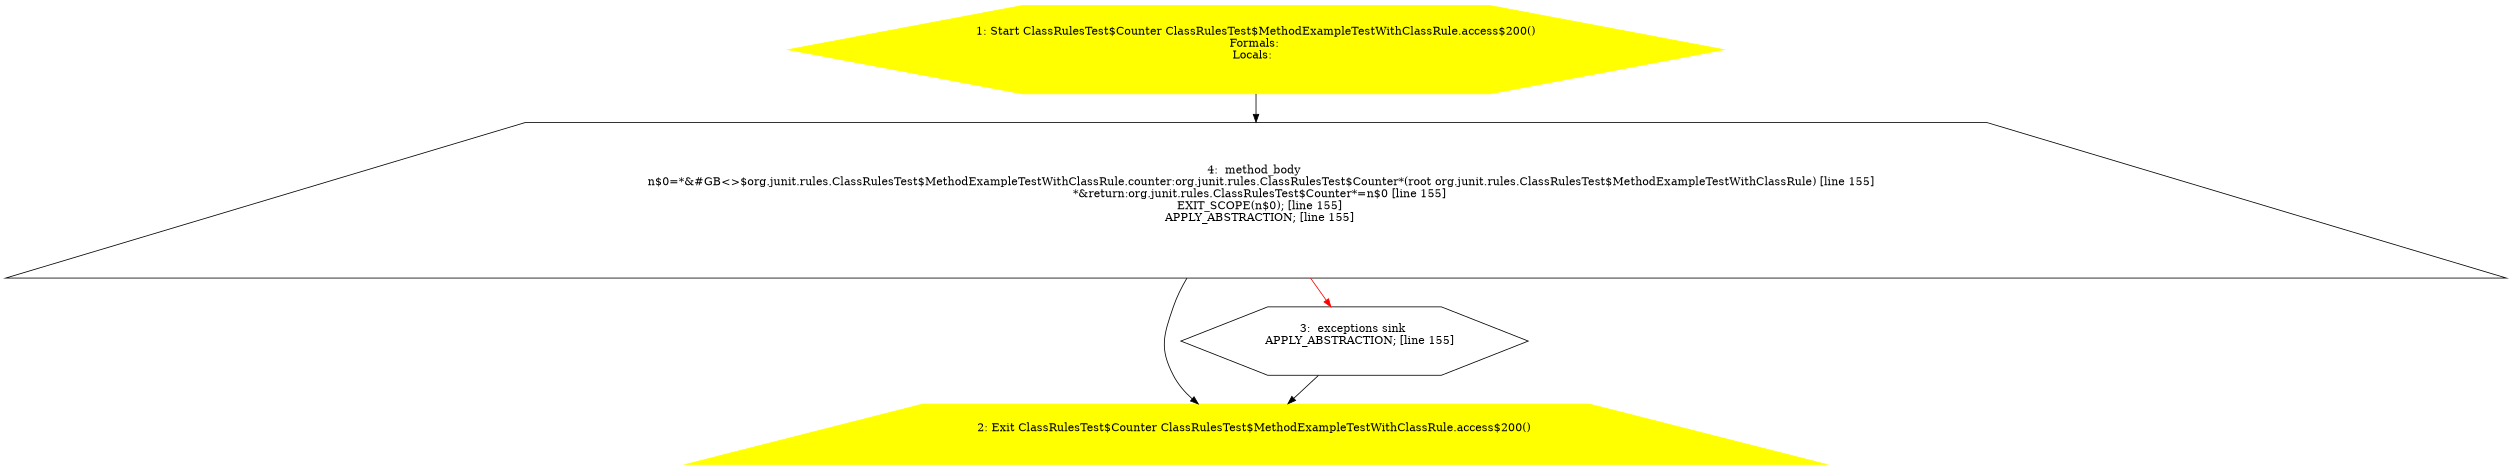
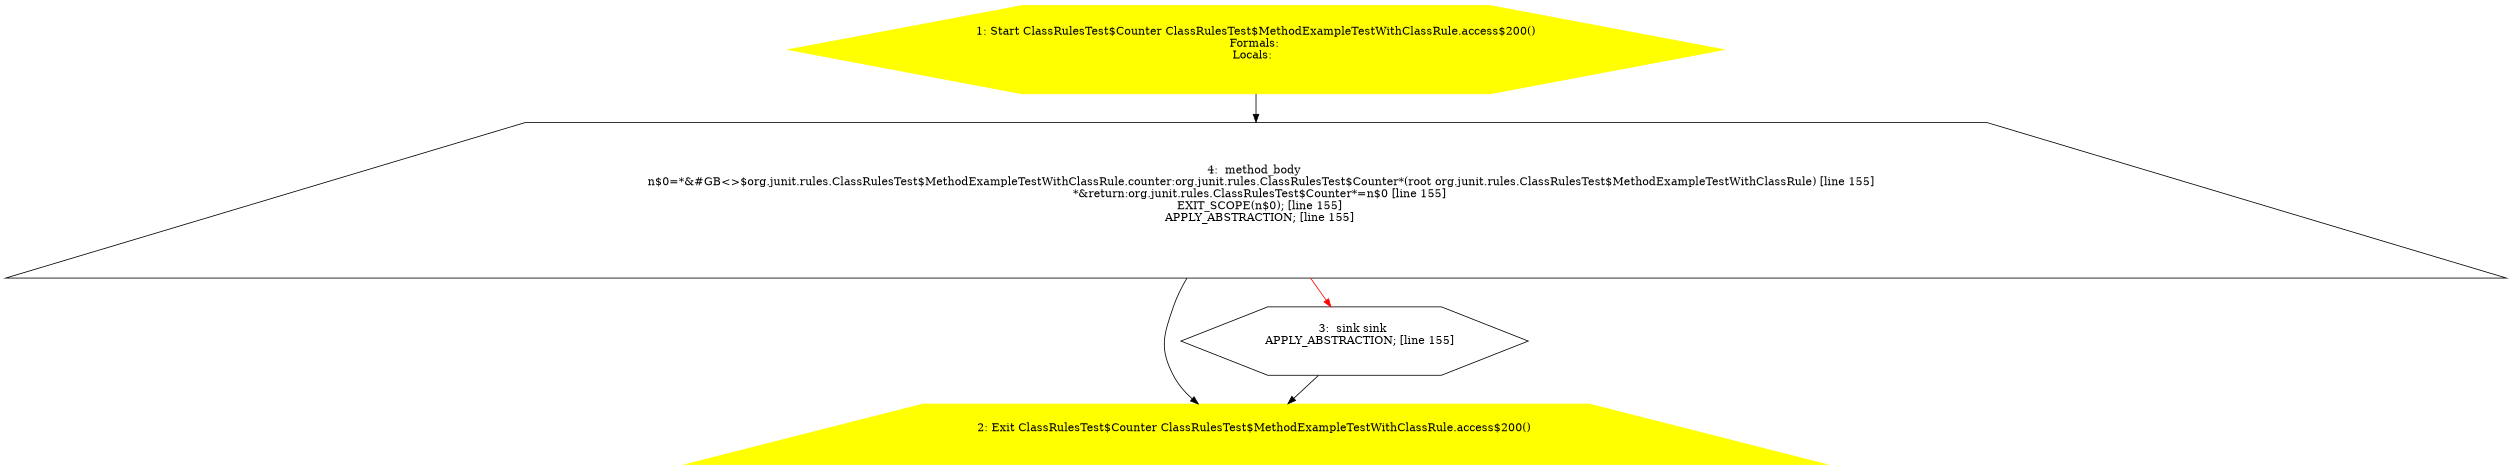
(1355, 341) -> (1355, 341)
